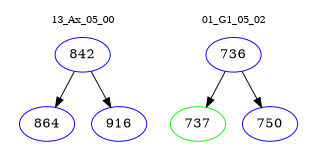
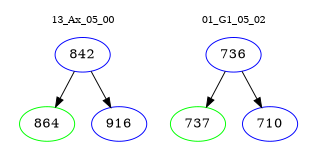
(47, 124) -> (47, 124)
(270, 124) -> (270, 124)
